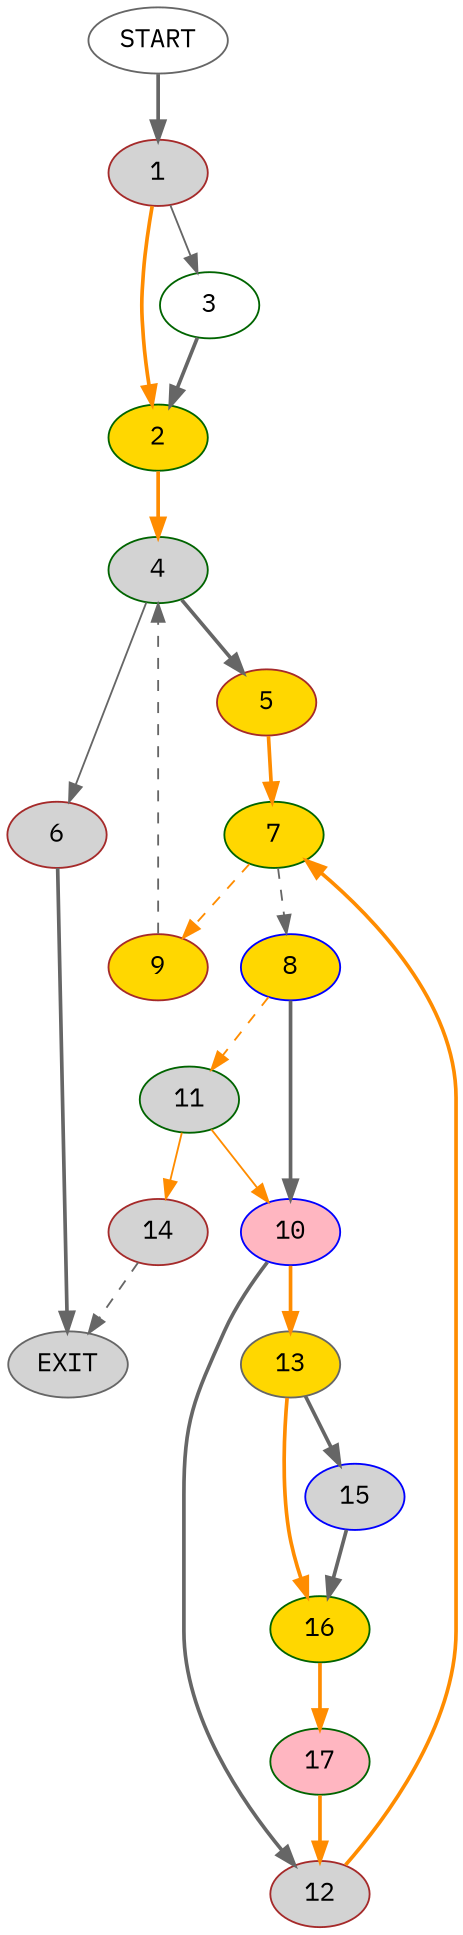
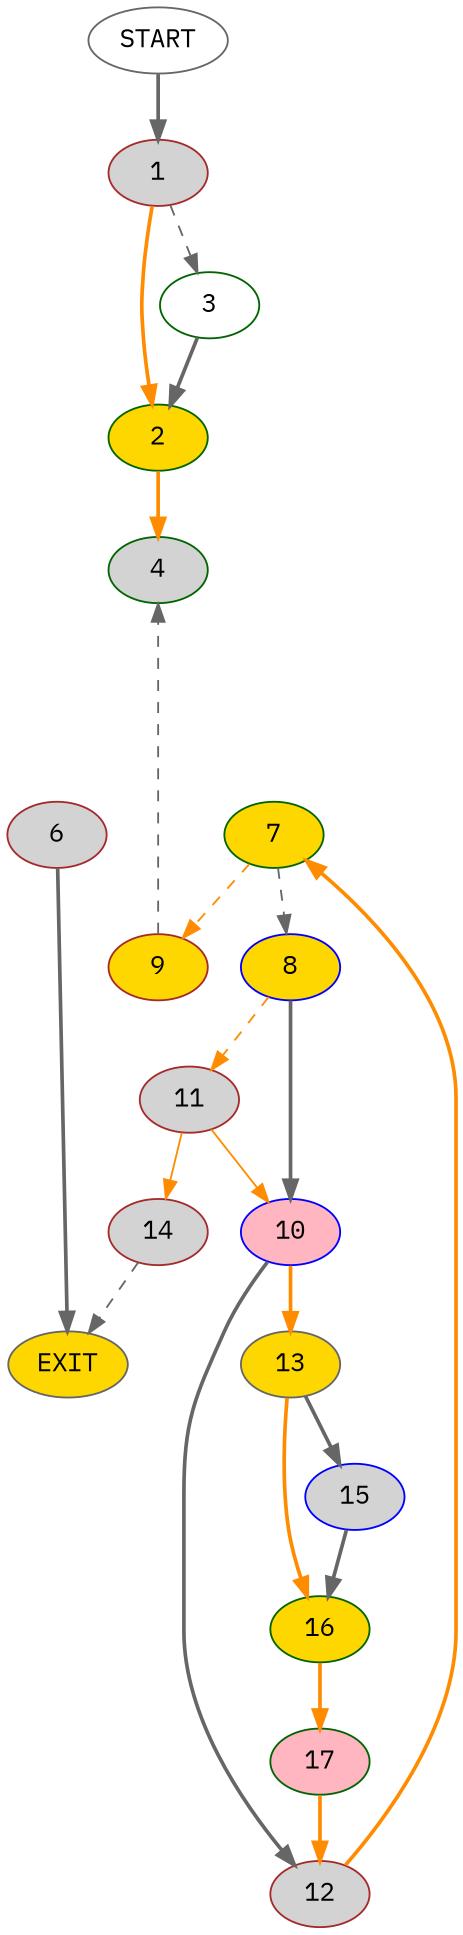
(180, 230) -> (180, 230)
(111, 693) -> none
(267, 702) -> none
(189, 1100) -> (189, 1100)
(68, 1364) -> (68, 1364)
